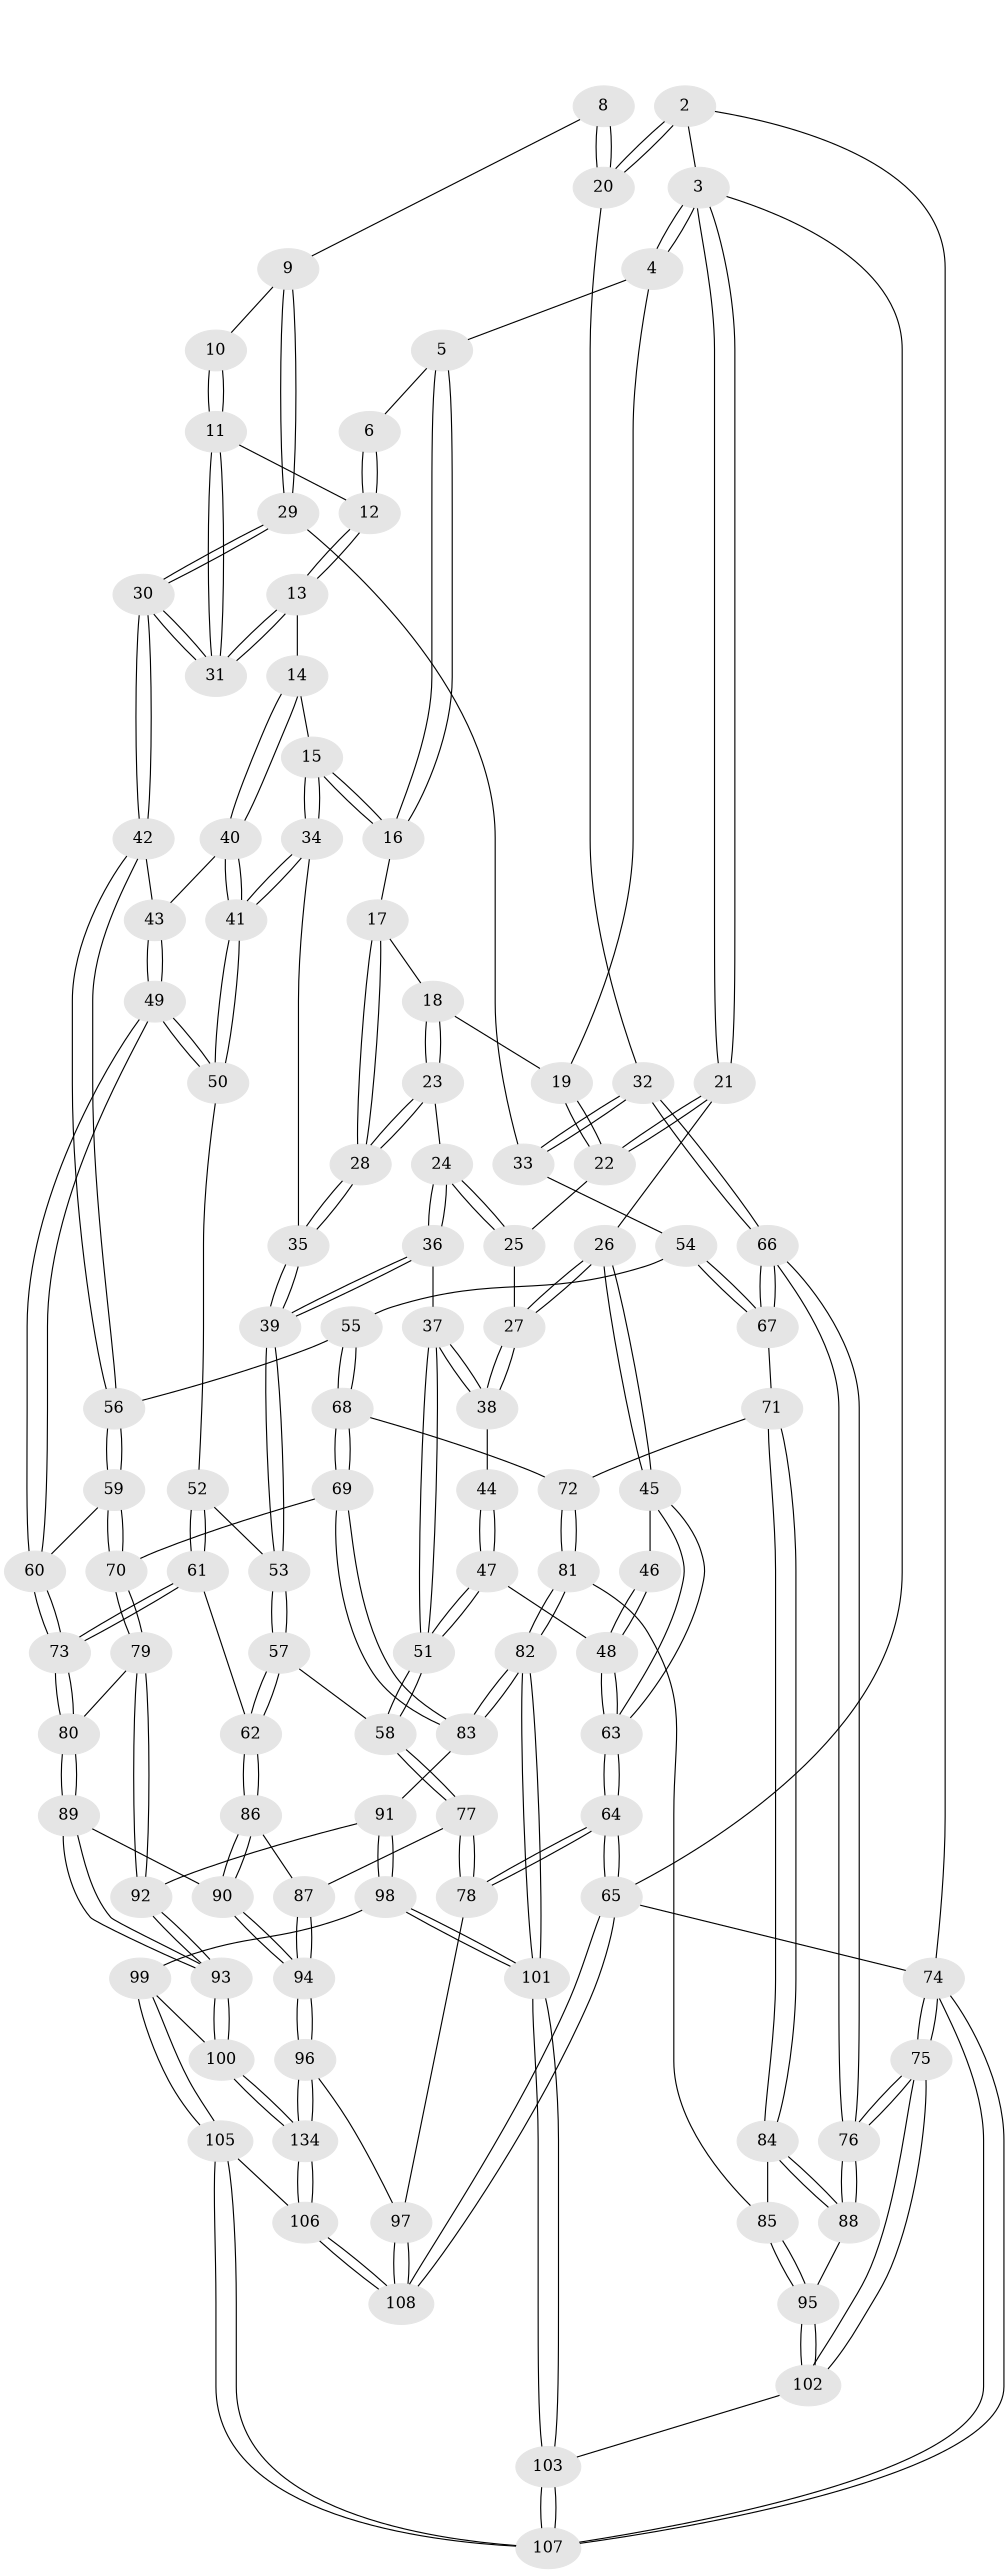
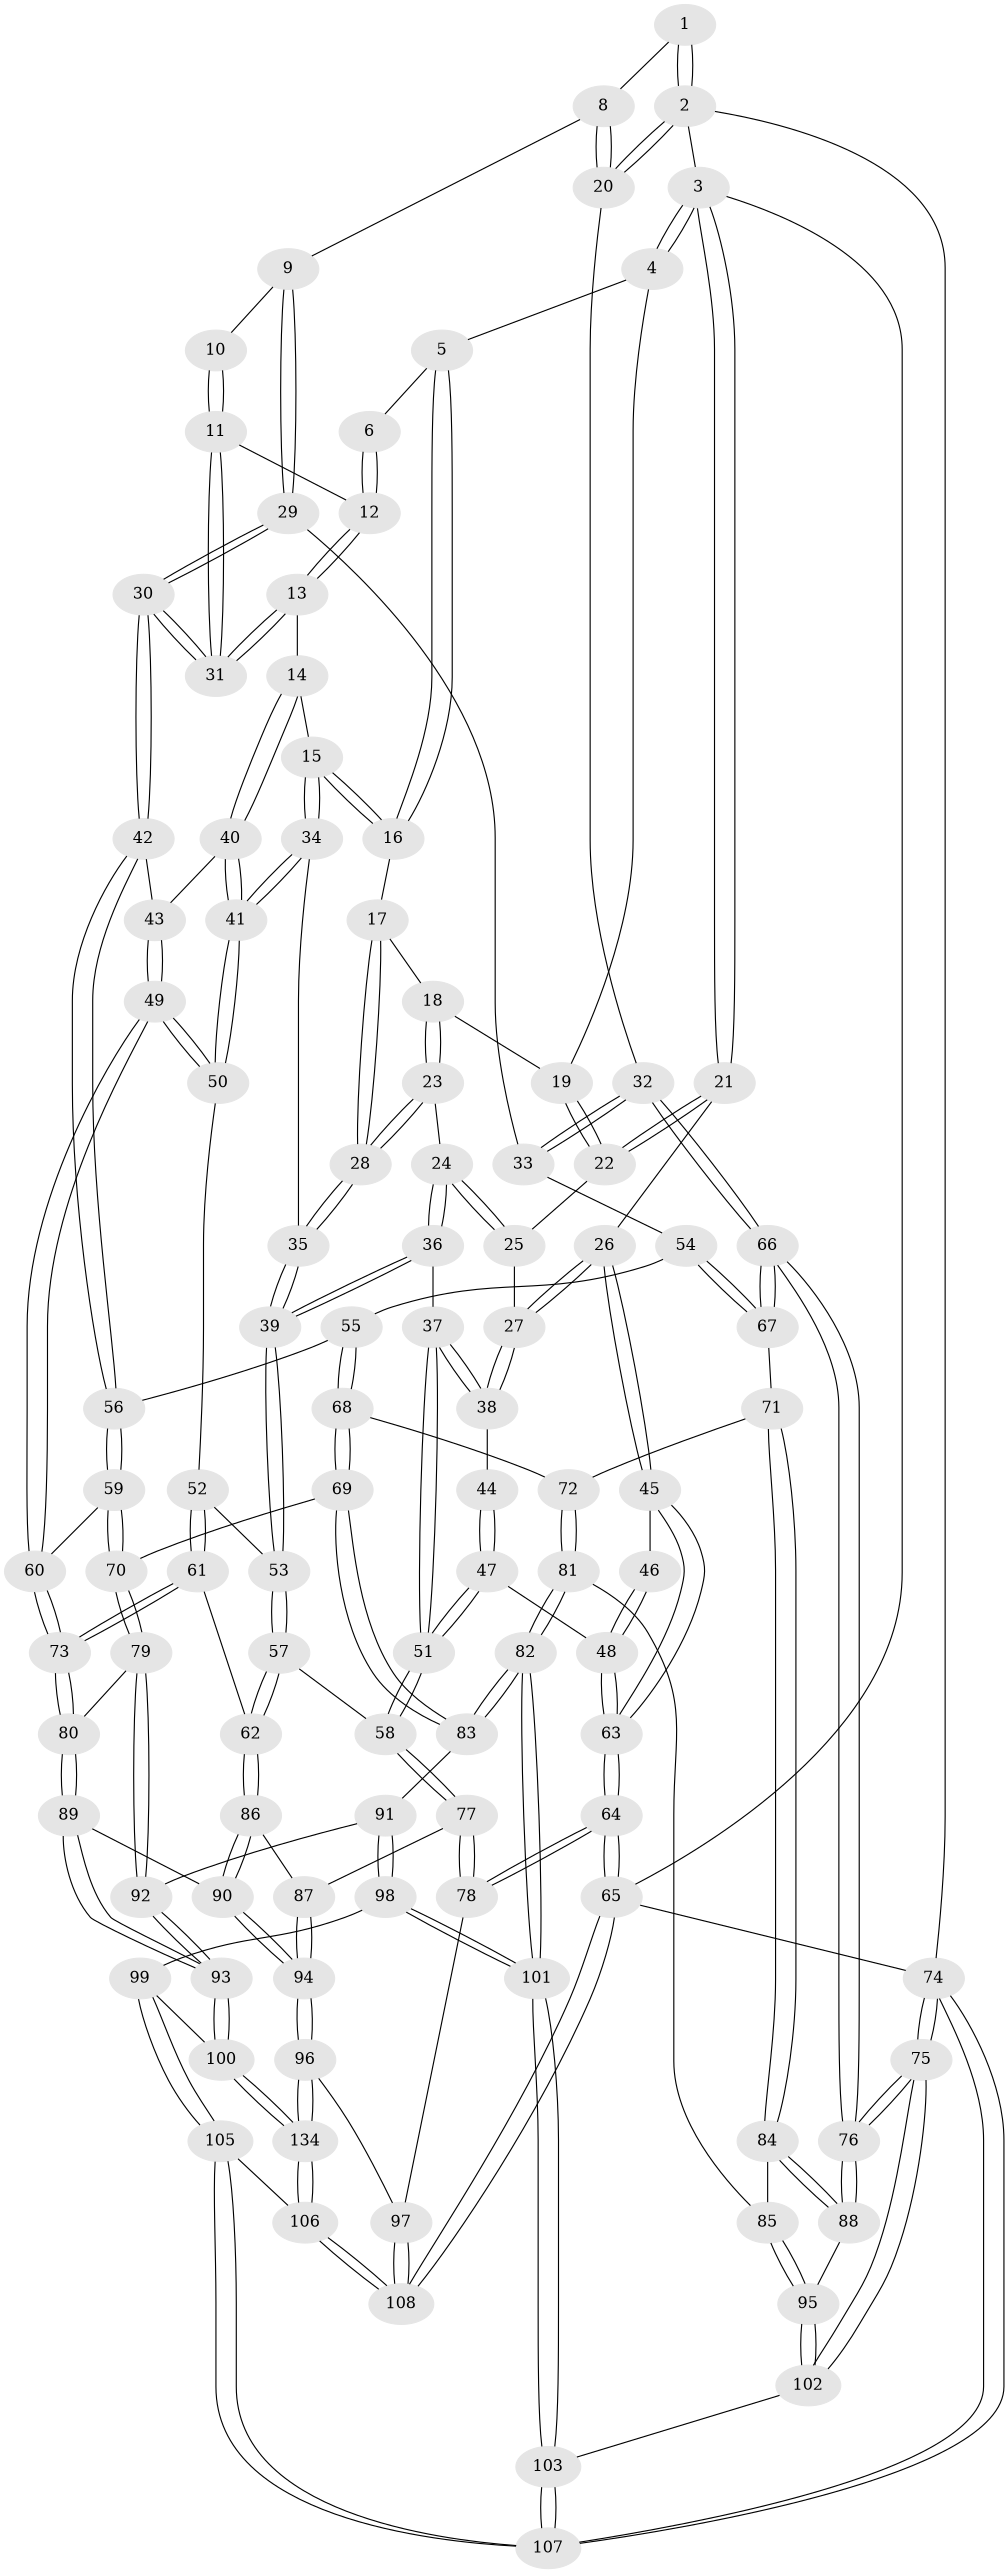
none -> (685, 25)
